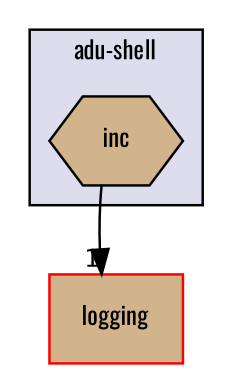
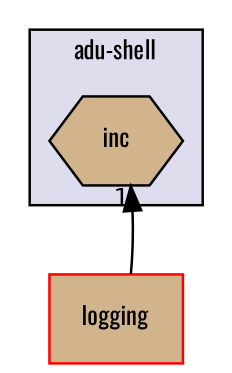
(100, 221) -> (133, 243)
